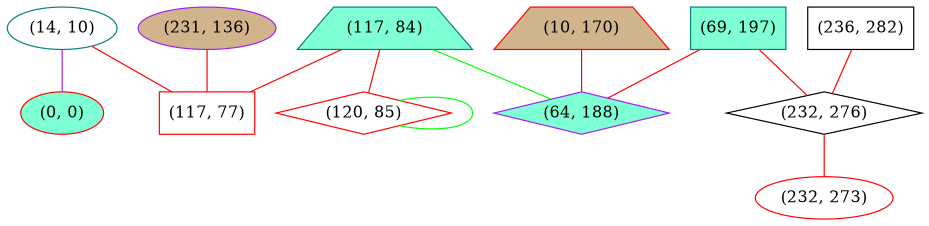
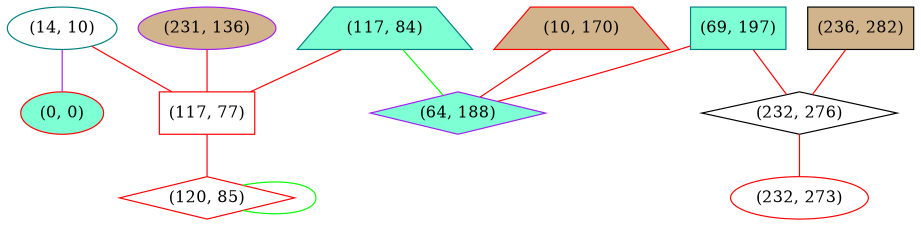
(861, 28) -> (861, 28)
(374, 71) -> (207, 156)
